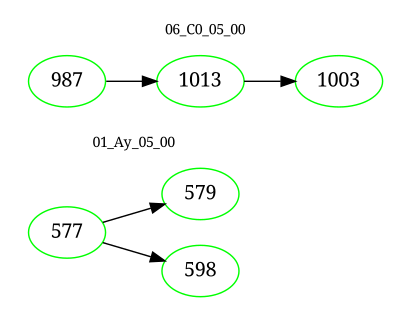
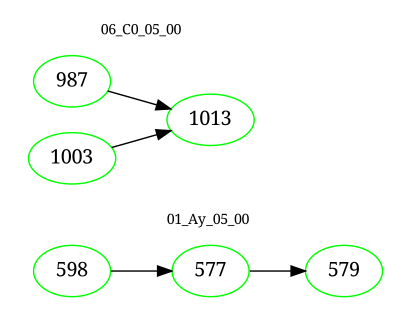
(262, 81) -> (134, 141)
(127, 250) -> (134, 271)
